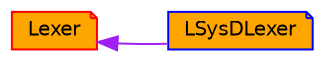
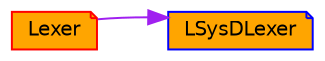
(143, 44) -> (123, 18)
